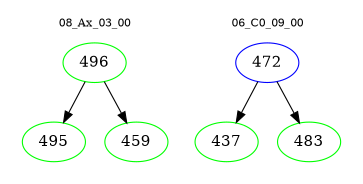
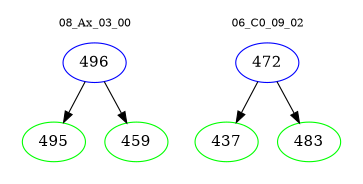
(268, 24) -> (268, 24)
(95, 63) -> (95, 63)
